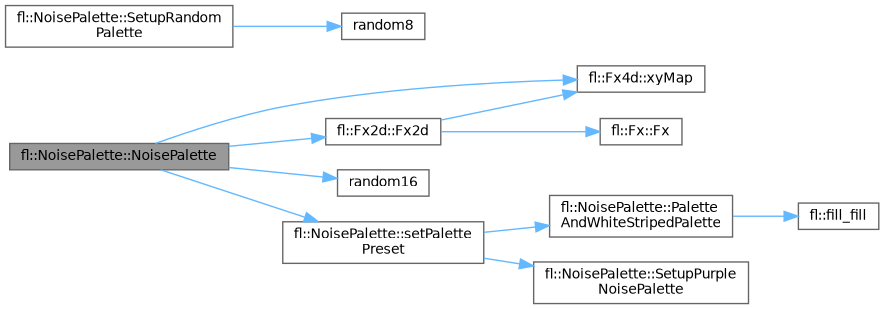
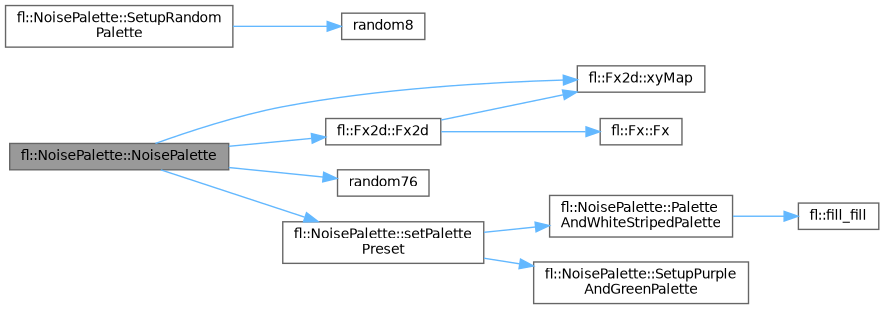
(641, 79) -> (641, 79)
(383, 183) -> (383, 183)
(641, 283) -> (641, 283)
